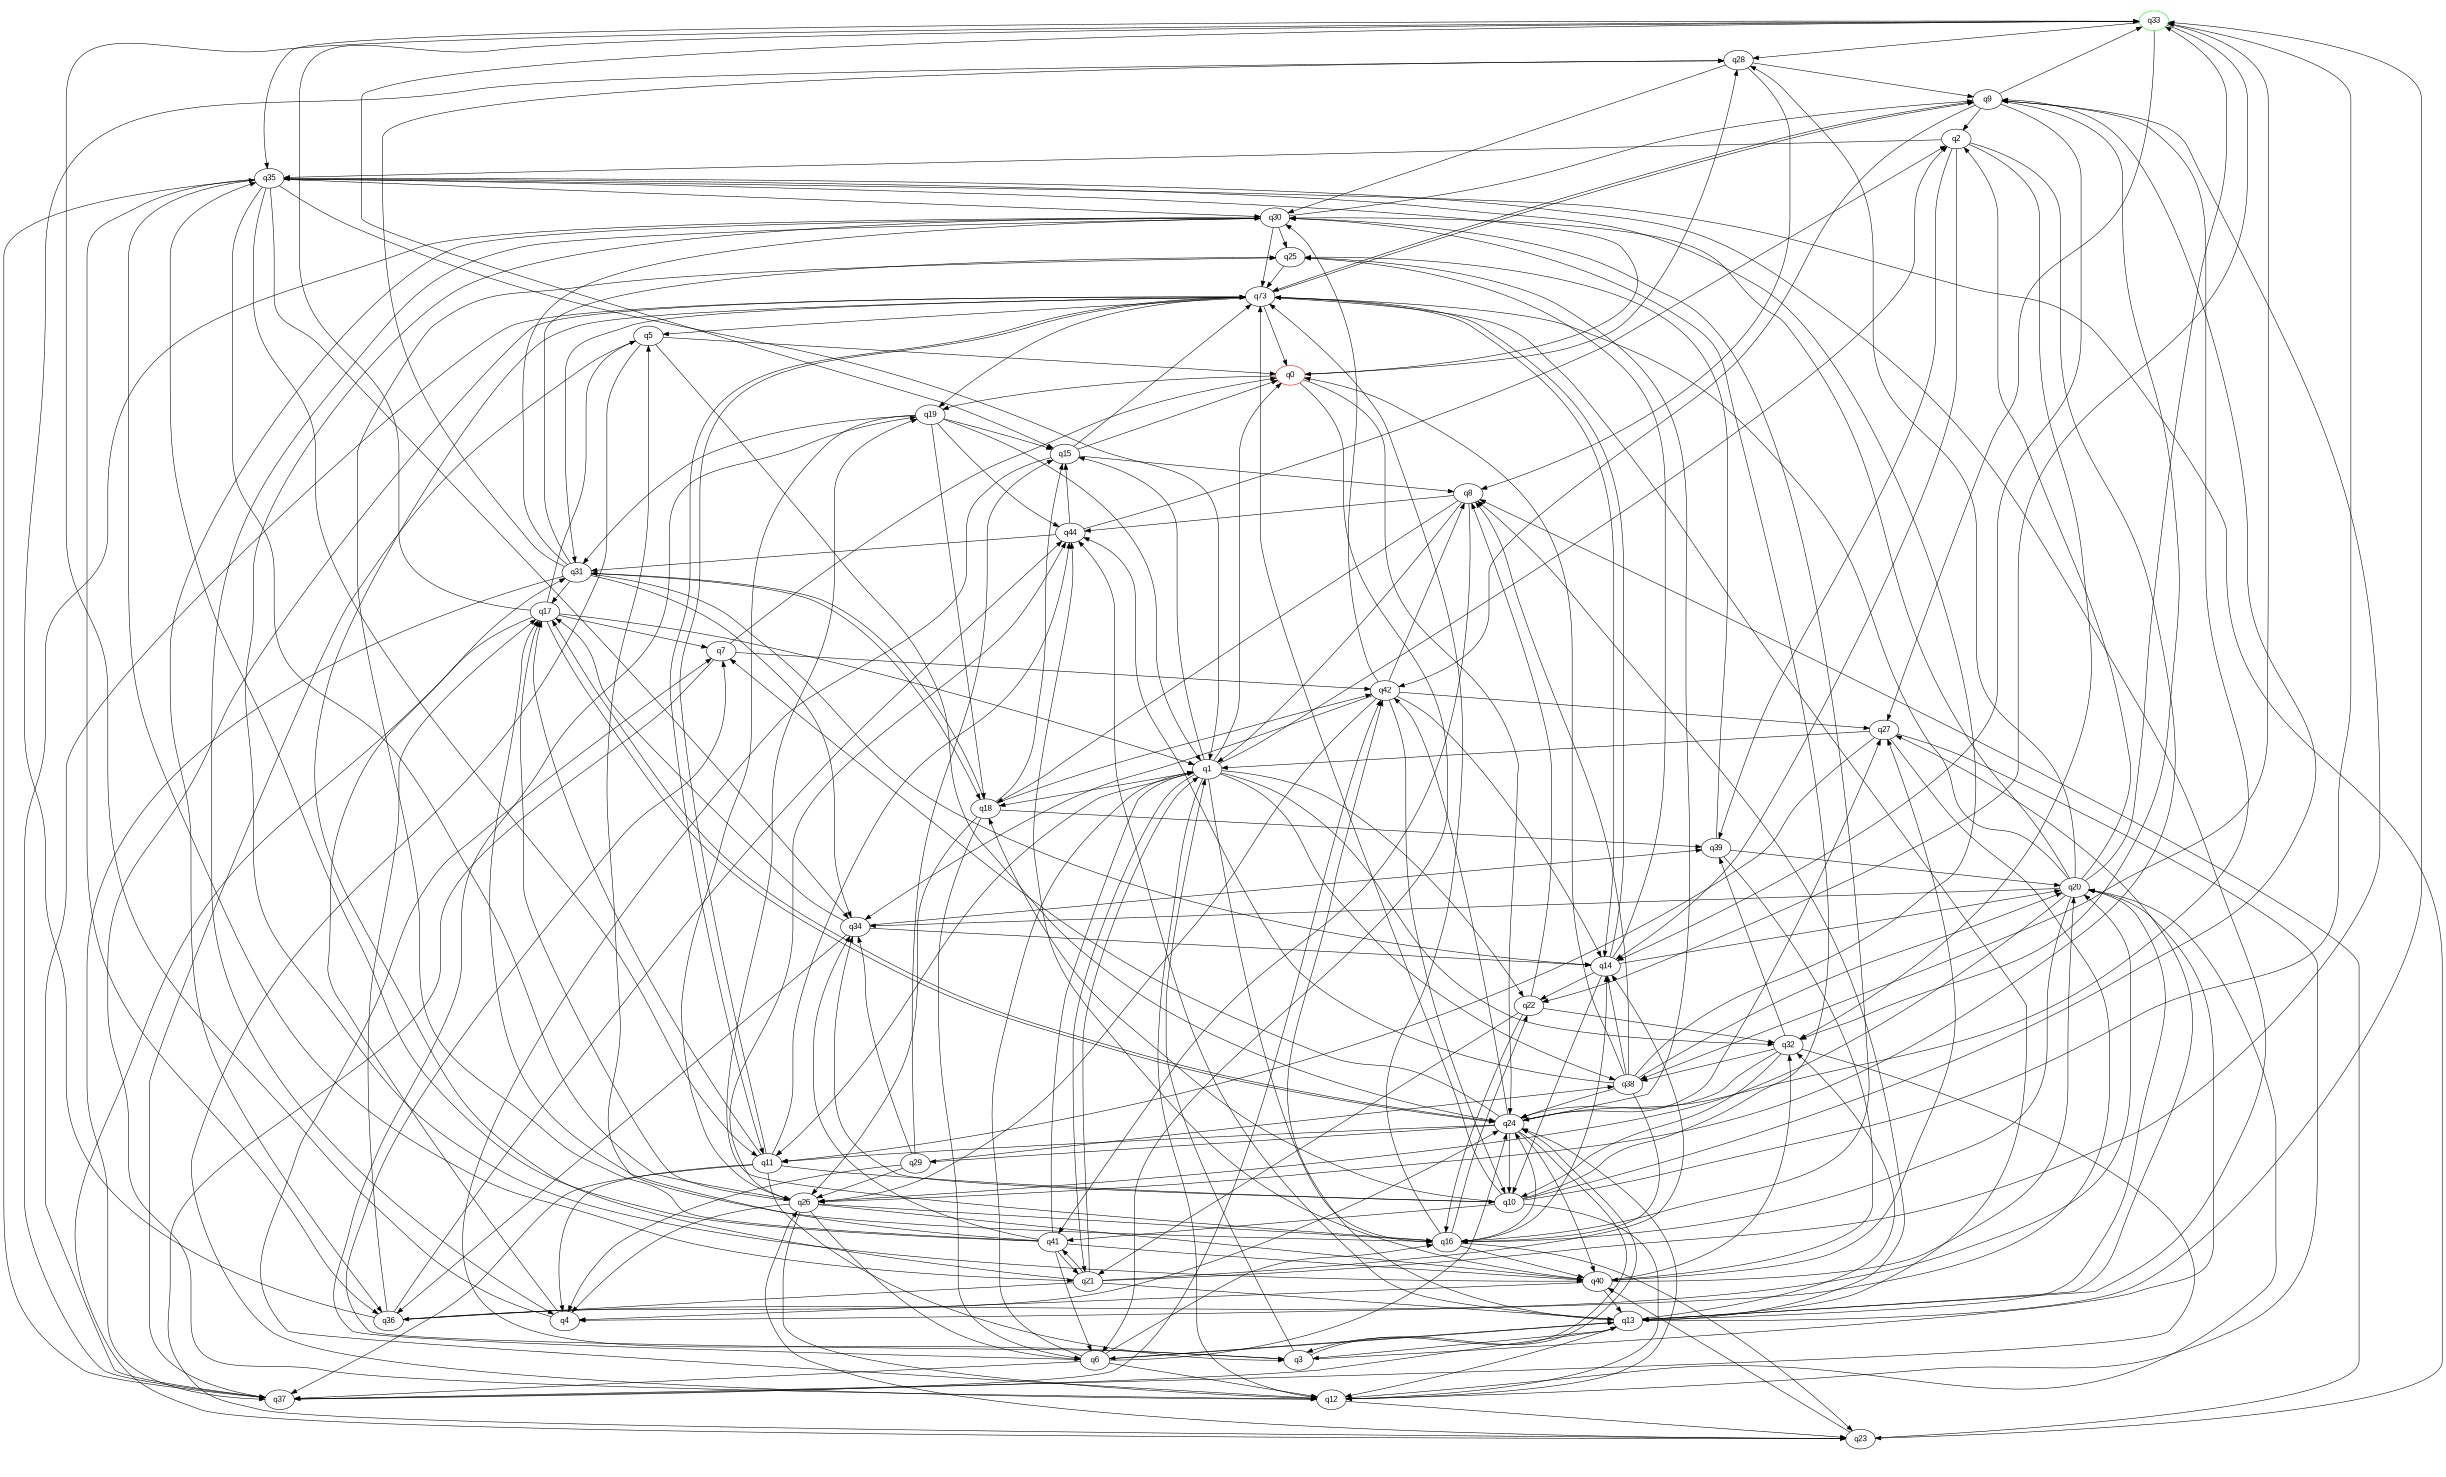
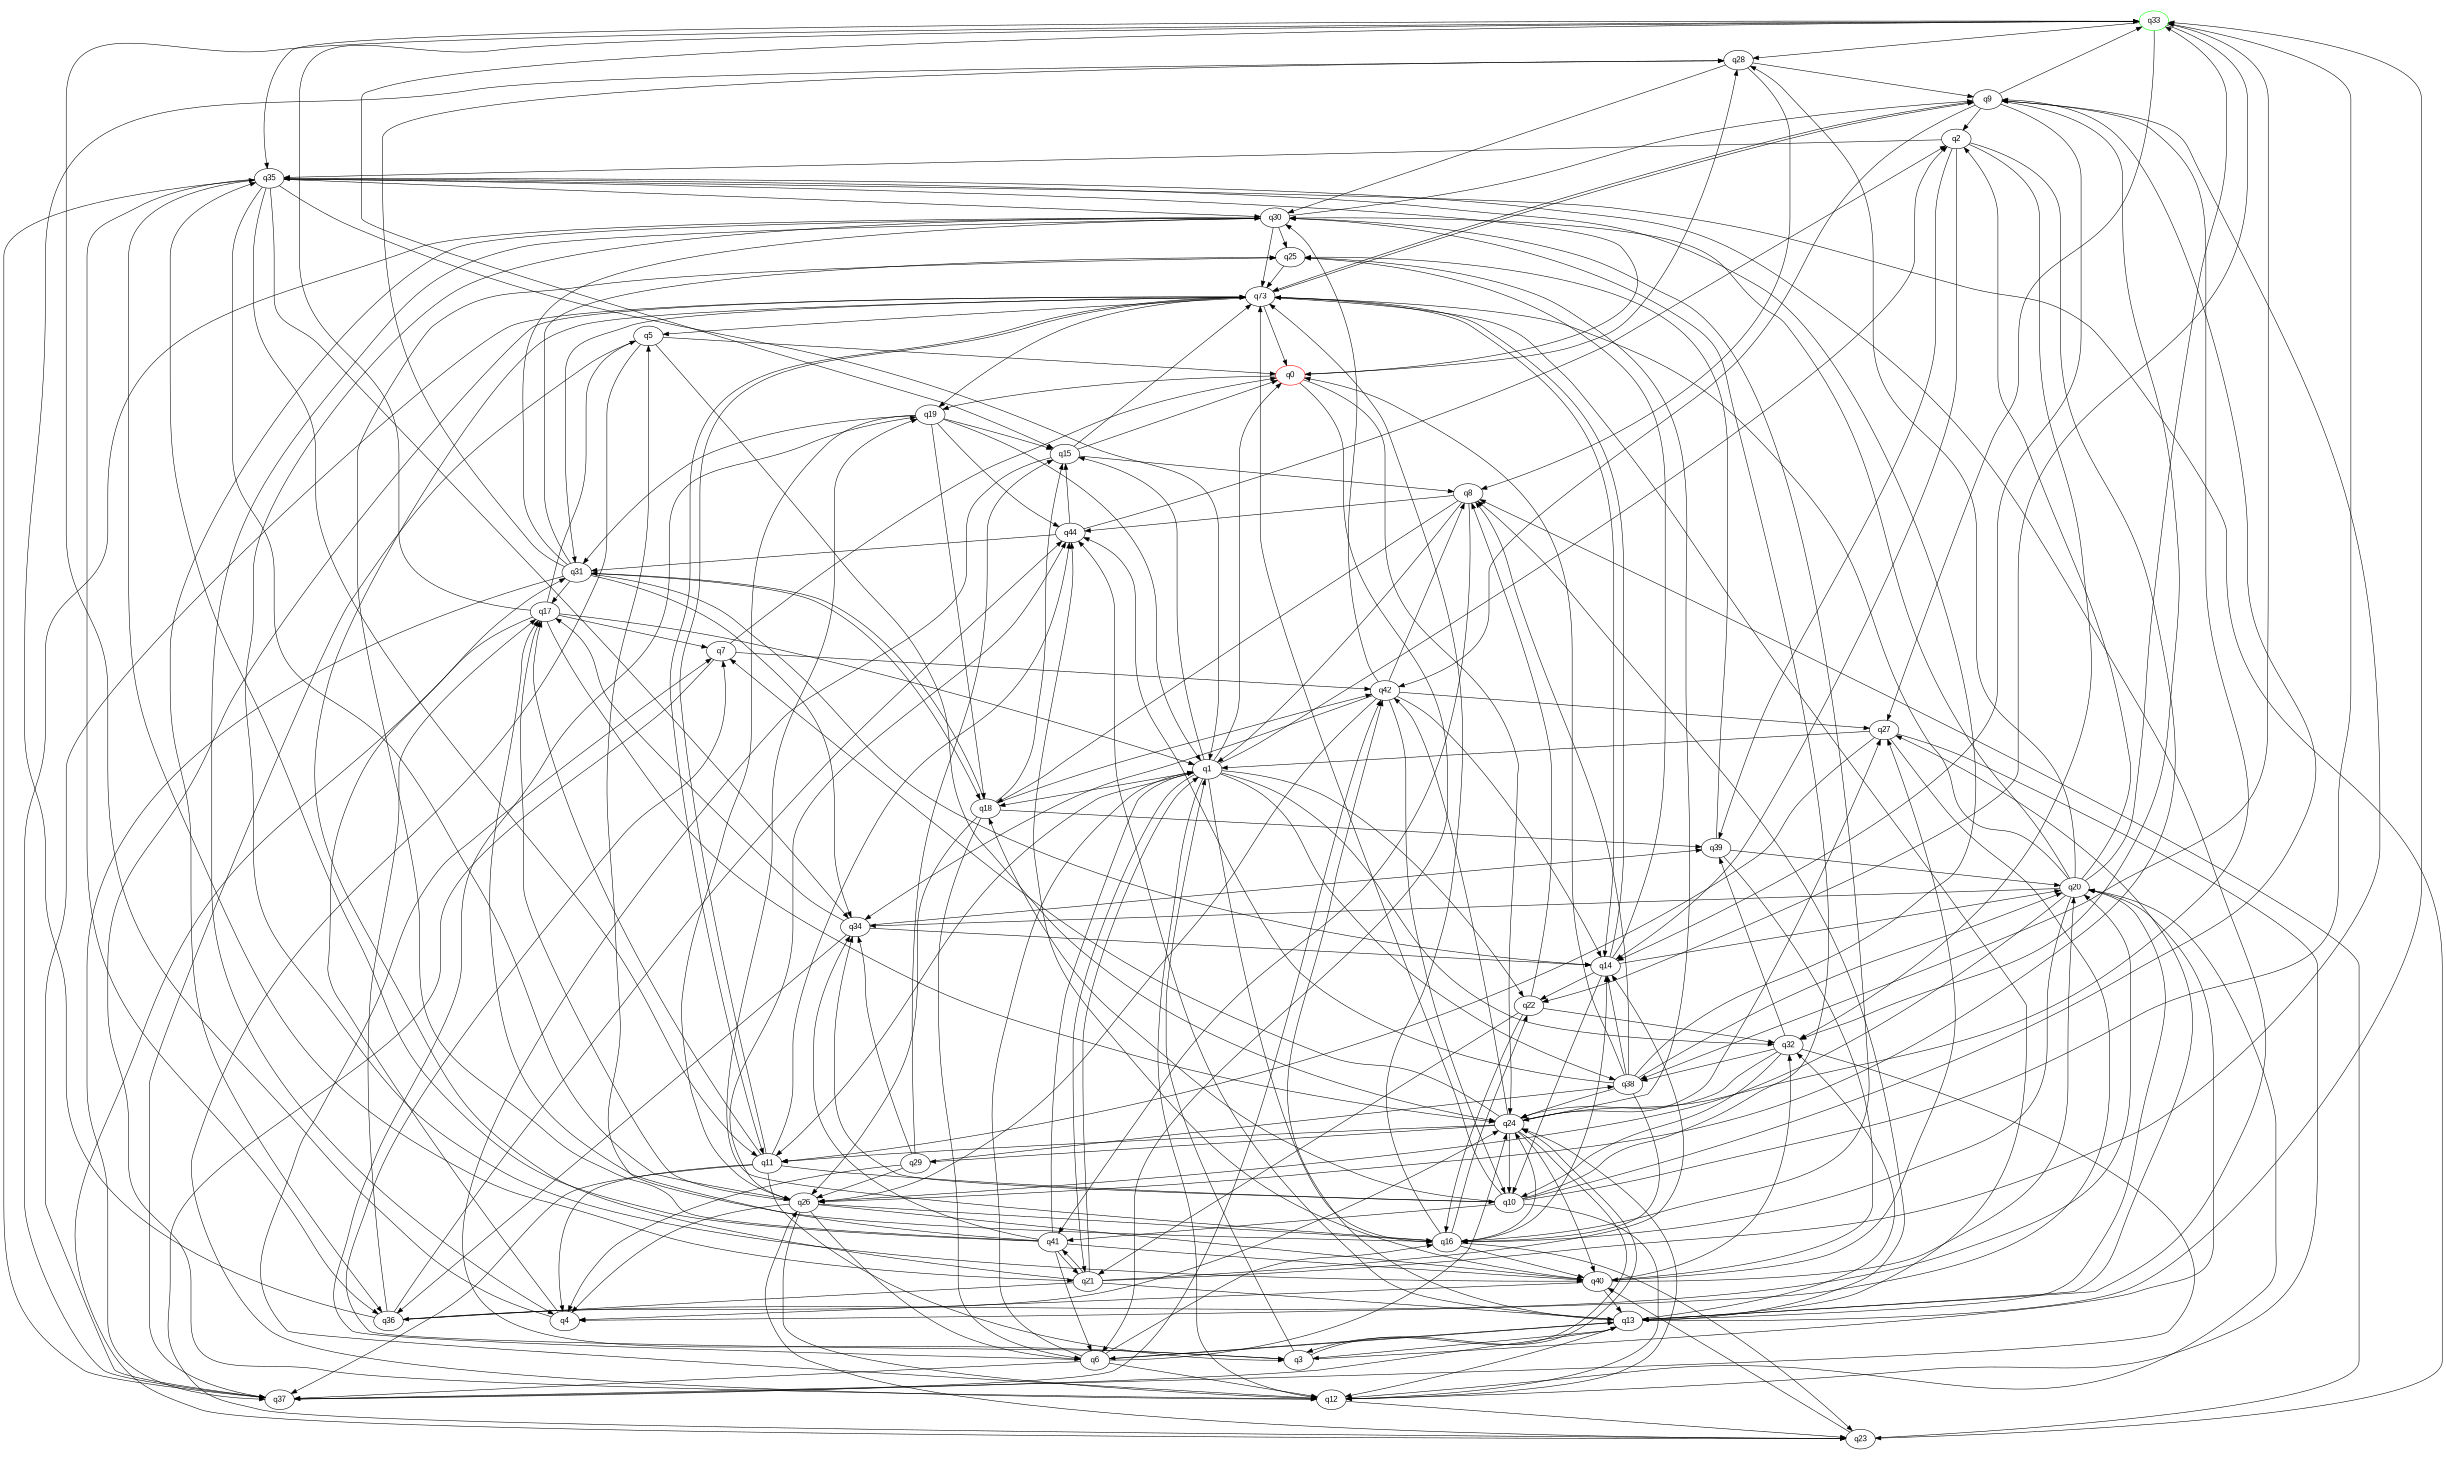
(955, 994) -> none
